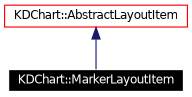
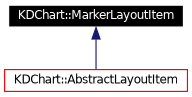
(96, 54) -> (96, 54)
